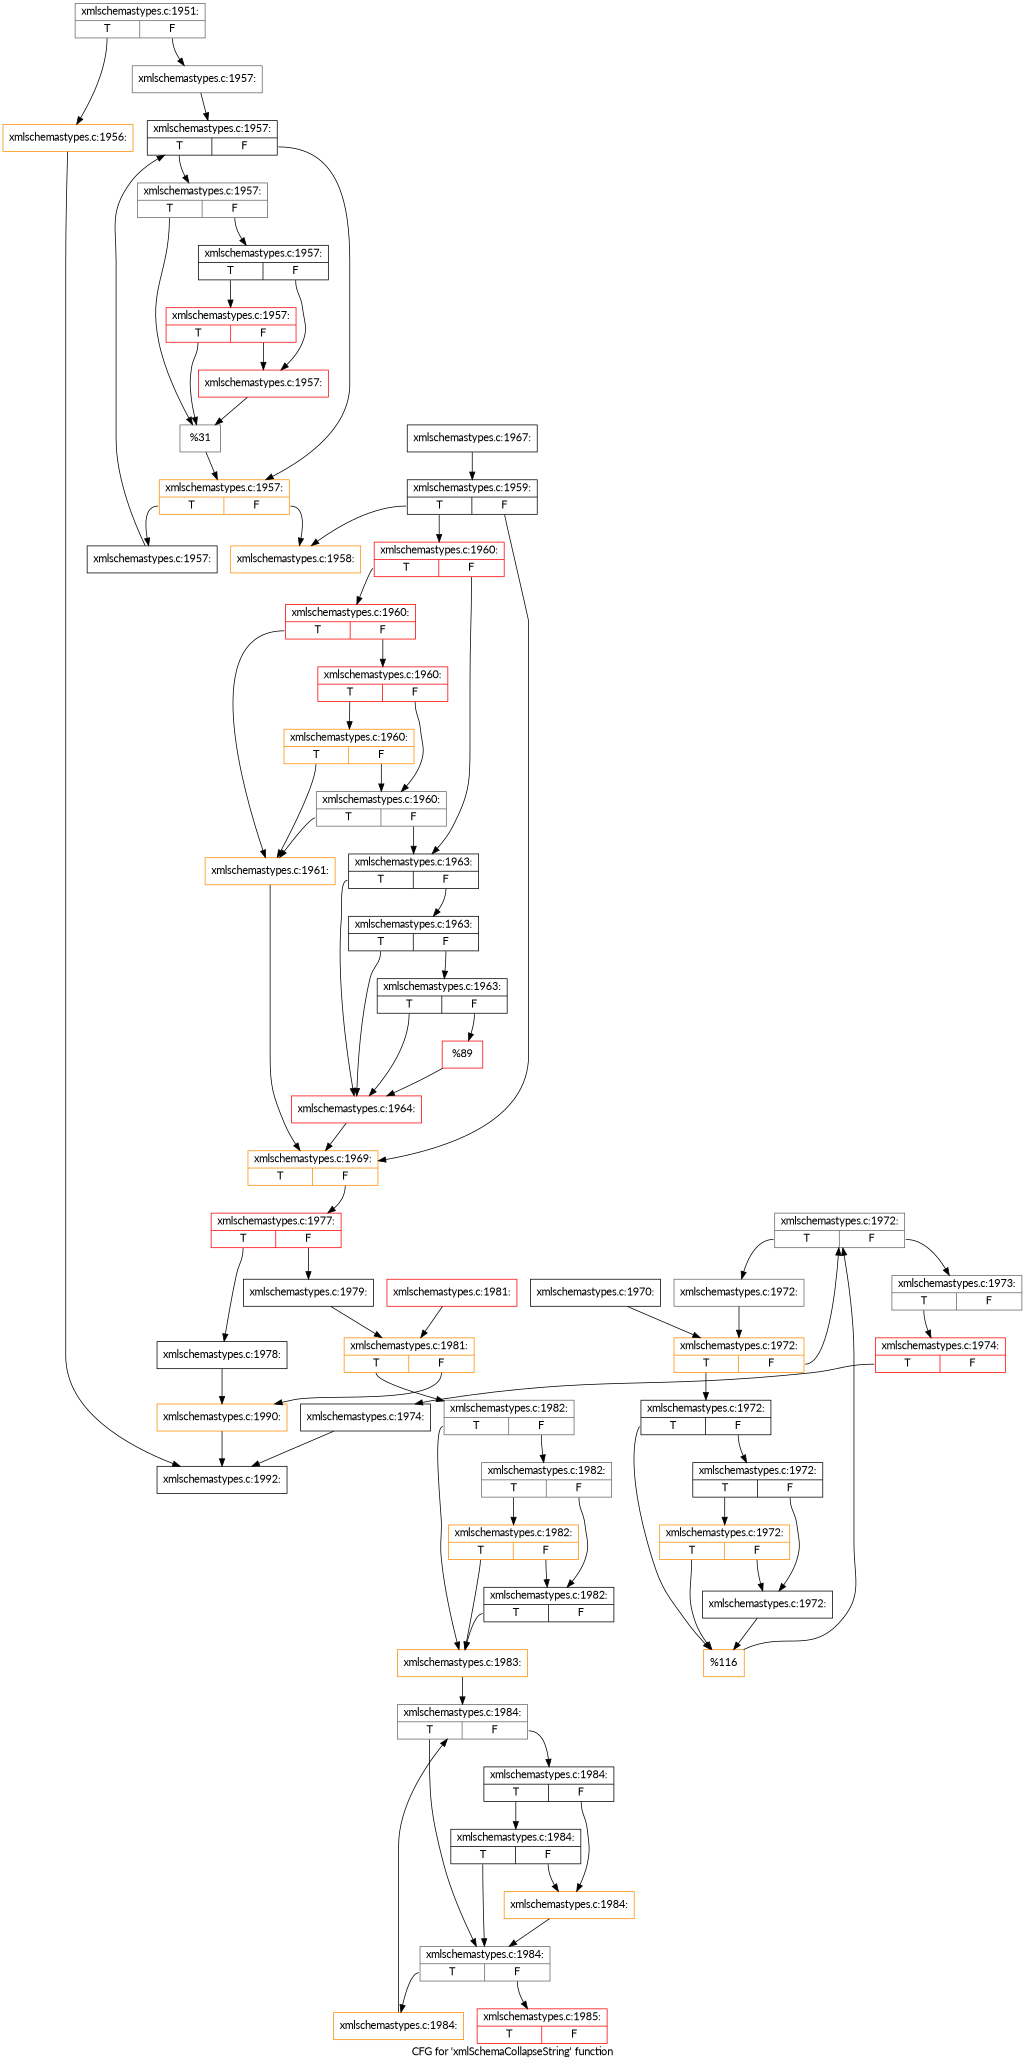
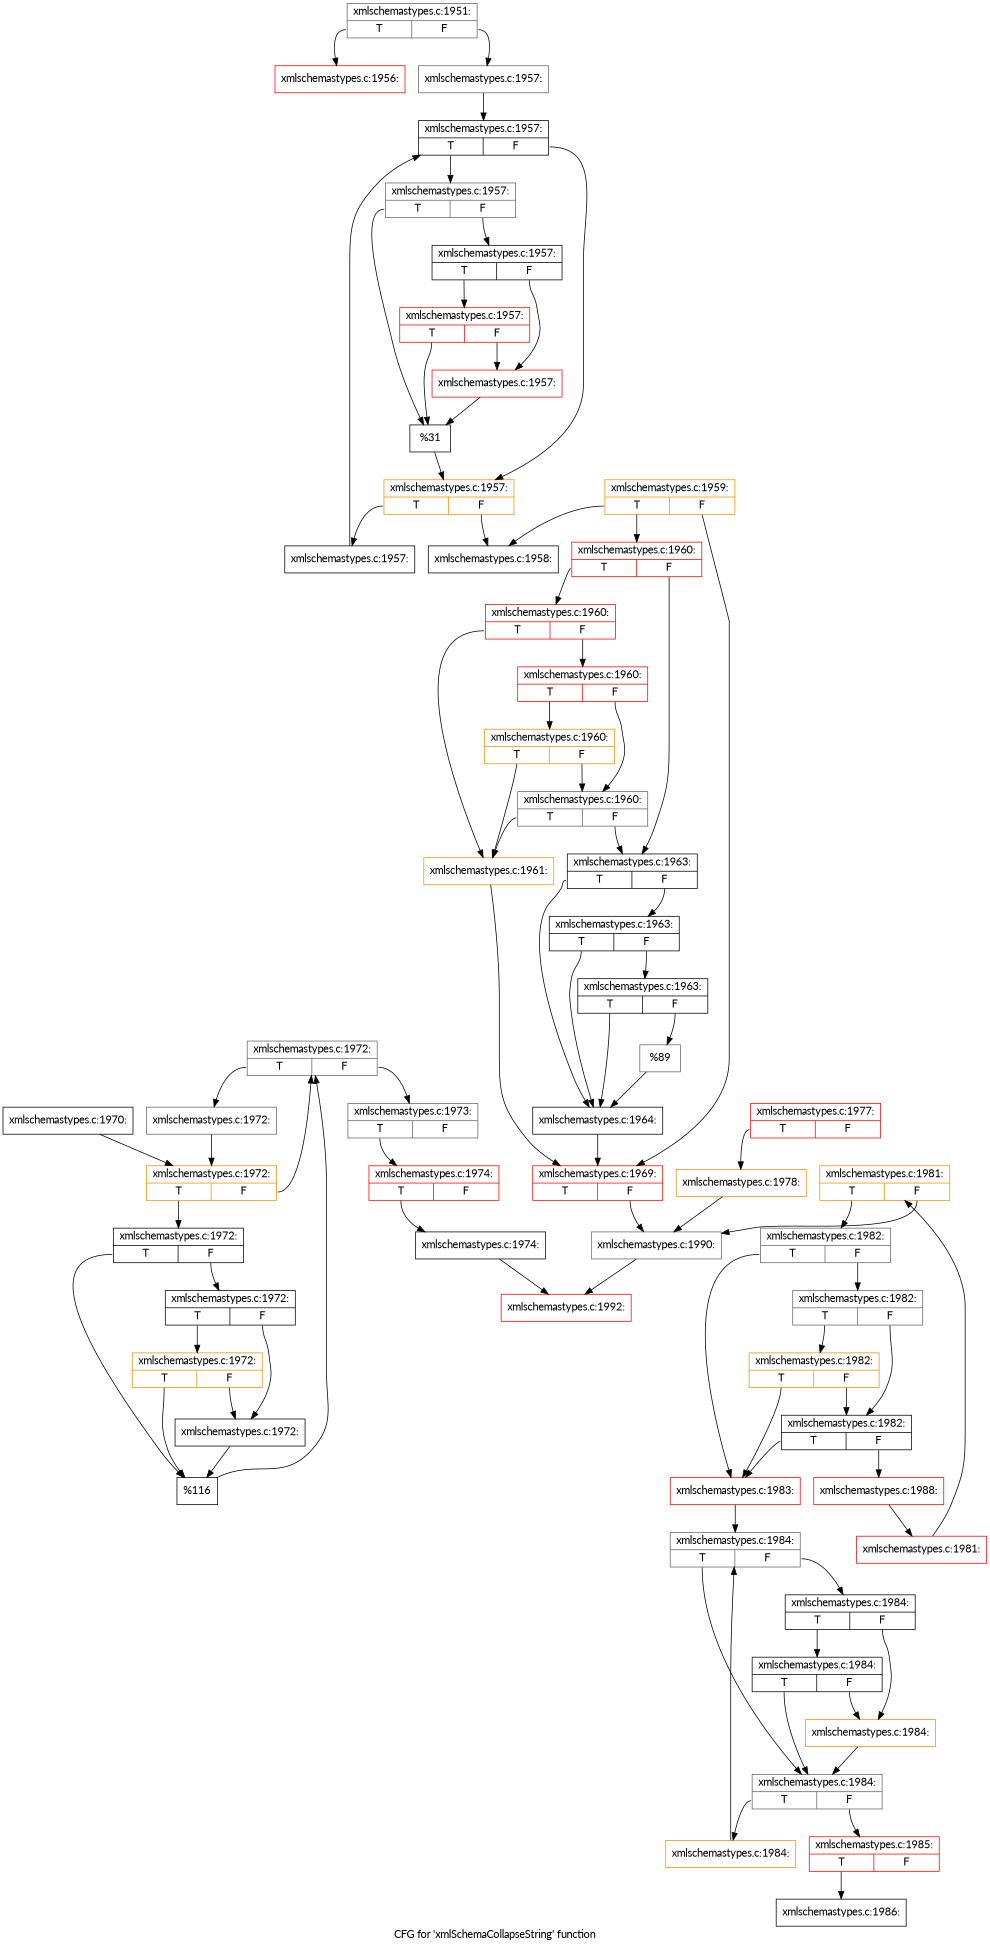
(68, 138) -> (340, 79)
(200, 438) -> (430, 438)
(472, 438) -> none
(472, 497) -> (670, 497)
(296, 559) -> (493, 559)
(66, 834) -> none
(462, 1055) -> (660, 1058)
(357, 1109) -> (598, 1121)
(313, 1168) -> (598, 1183)
(342, 1198) -> (633, 1214)
(308, 1293) -> none
(222, 1355) -> (741, 1183)
(222, 1417) -> (656, 1245)
(222, 1480) -> (566, 1308)
none -> (879, 1491)
(462, 1663) -> (735, 1491)
(724, 1663) -> (197, 1491)
none -> (841, 1913)
